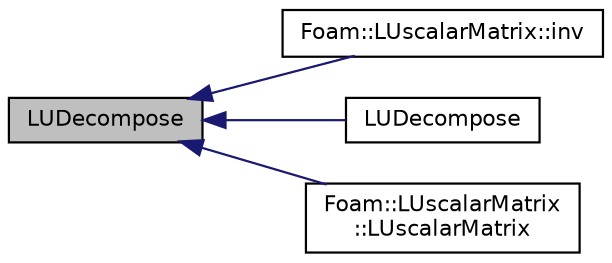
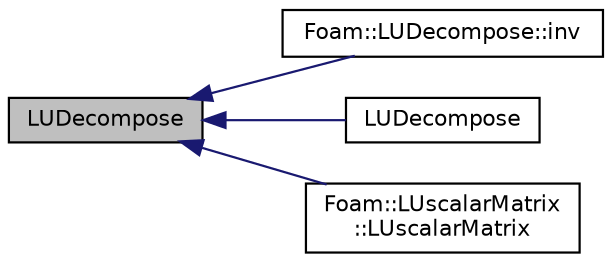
(443, 33) -> (443, 33)
